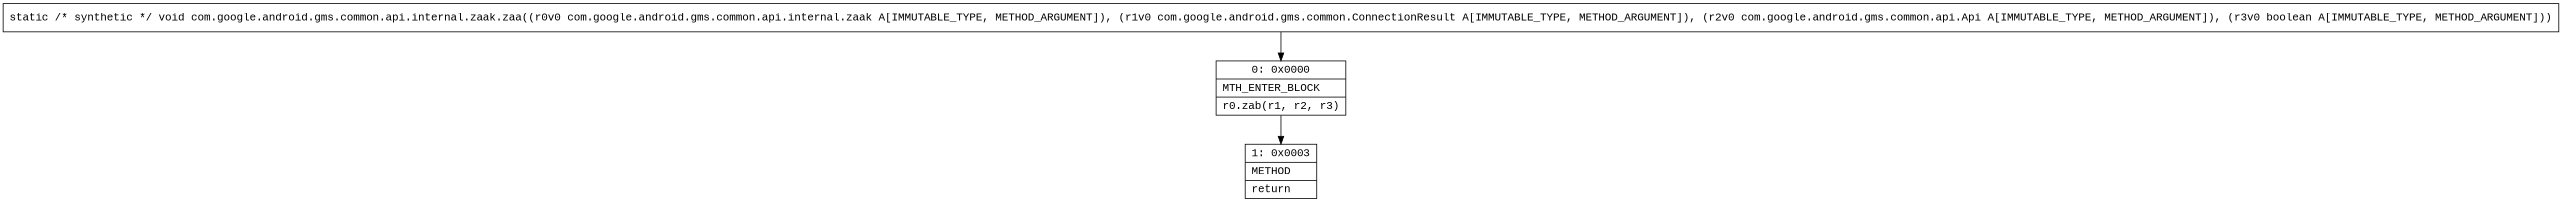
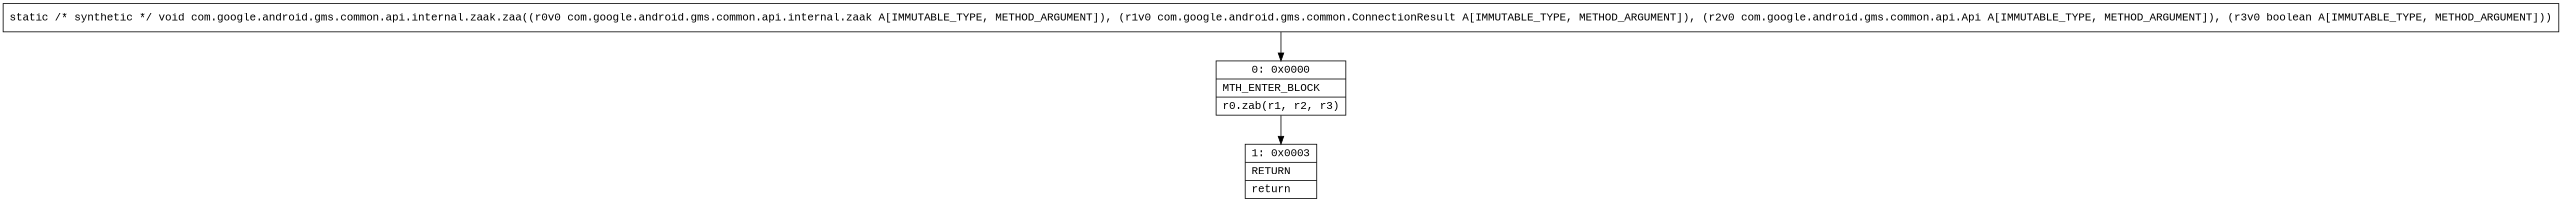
(1271, 171) -> (1271, 171)
